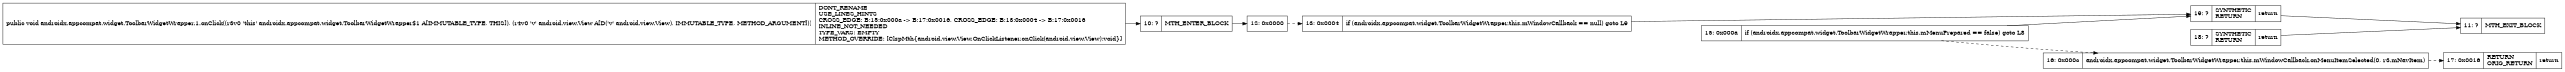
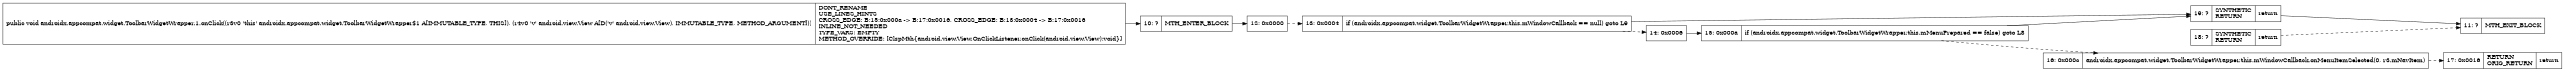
(2369, 32) -> (2369, 32)
none -> (1666, 33)
